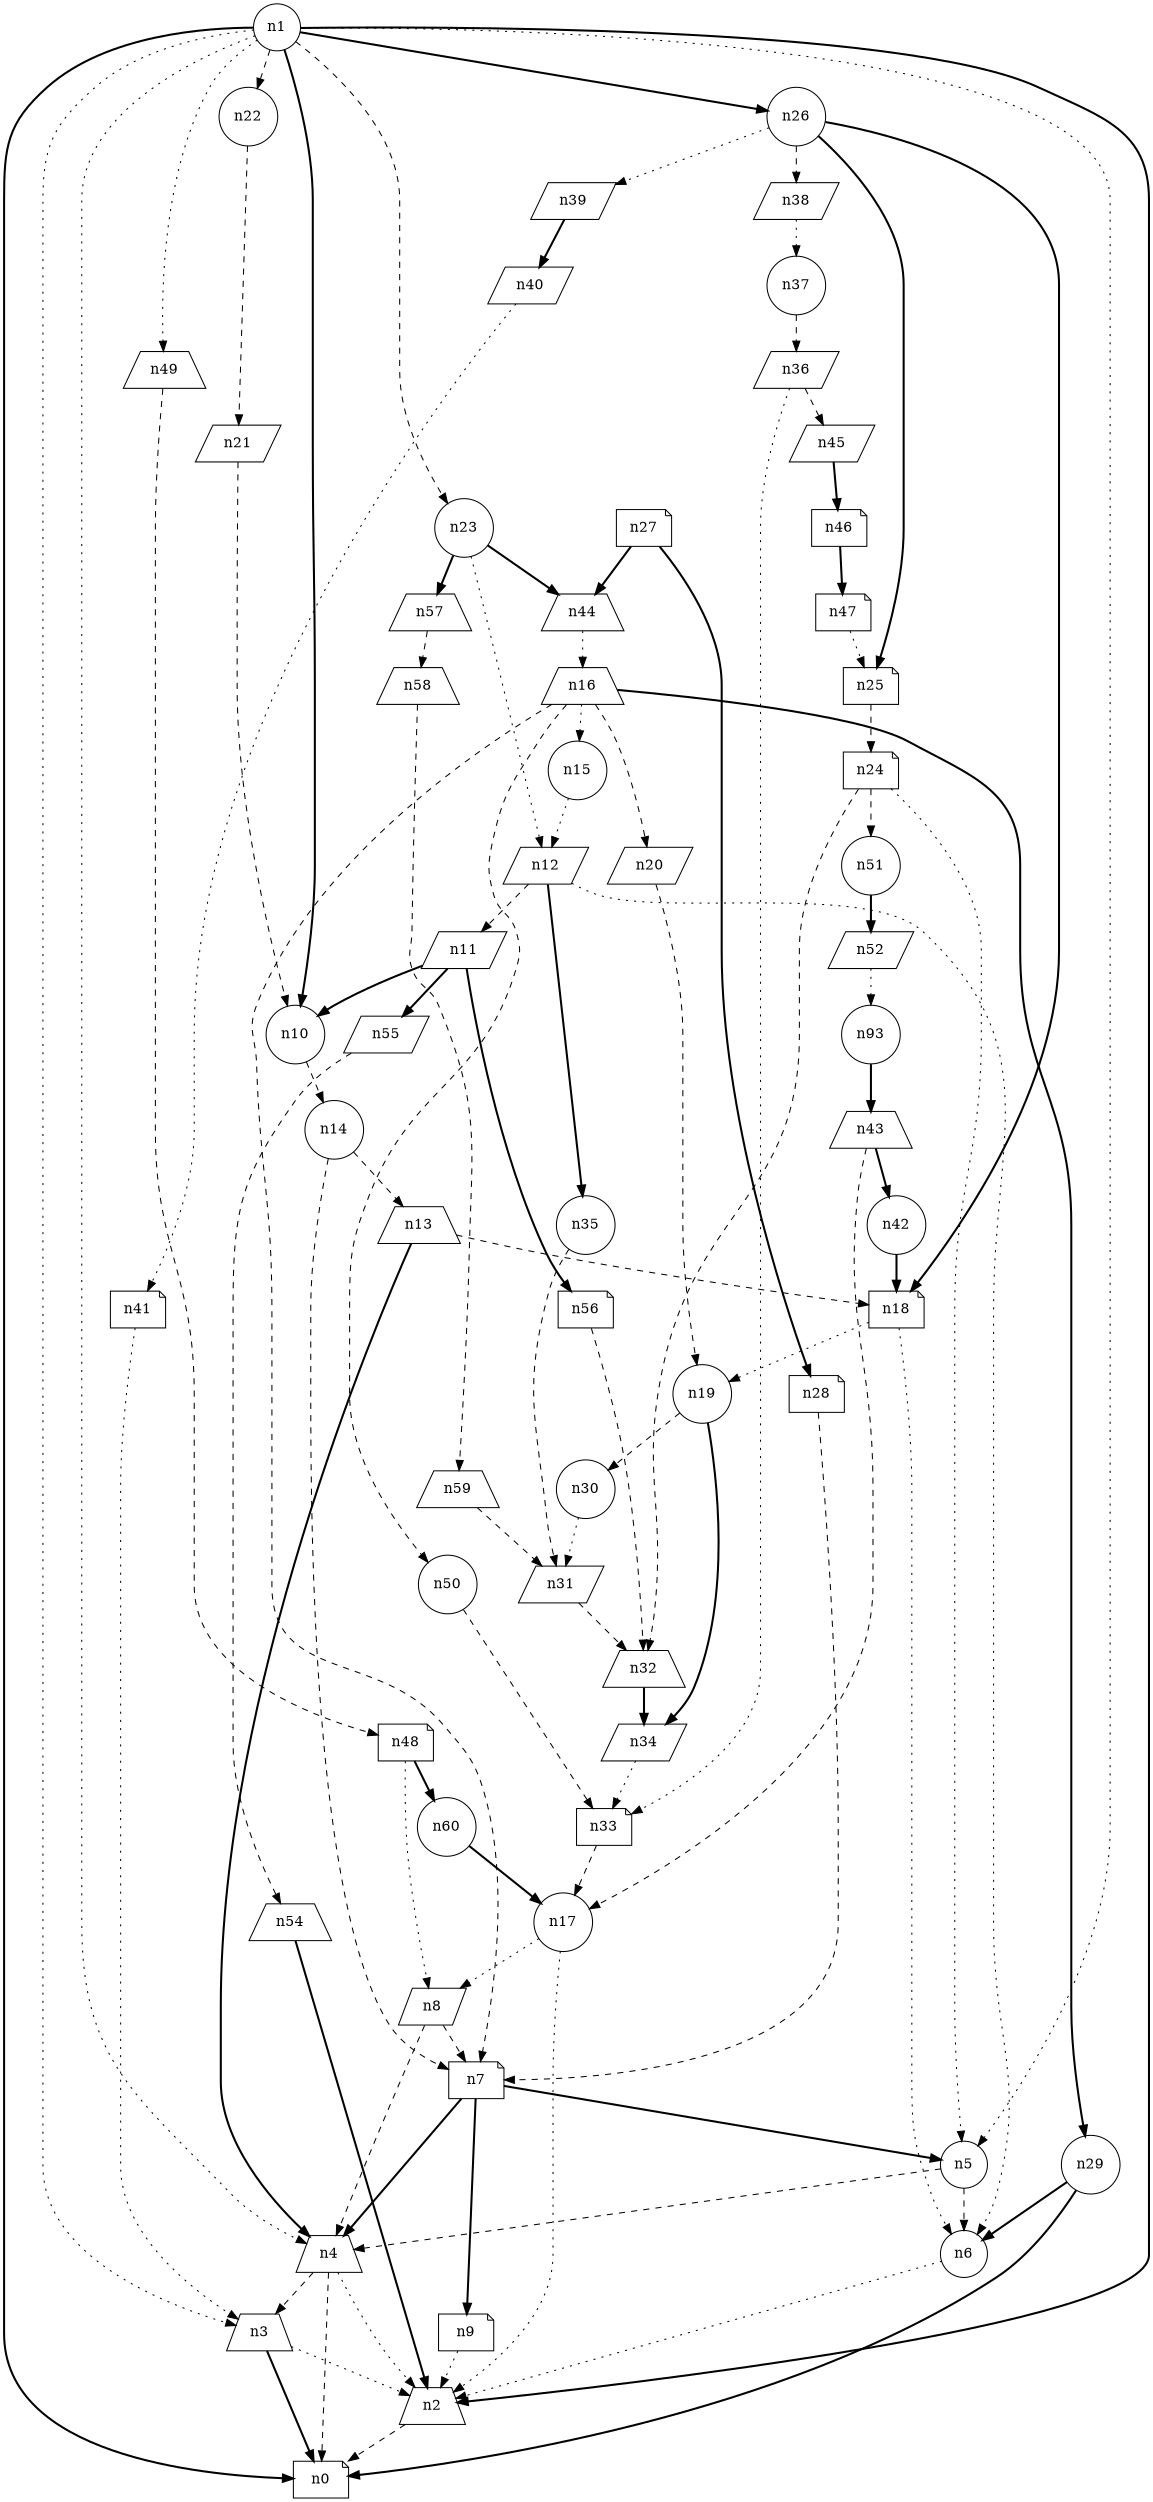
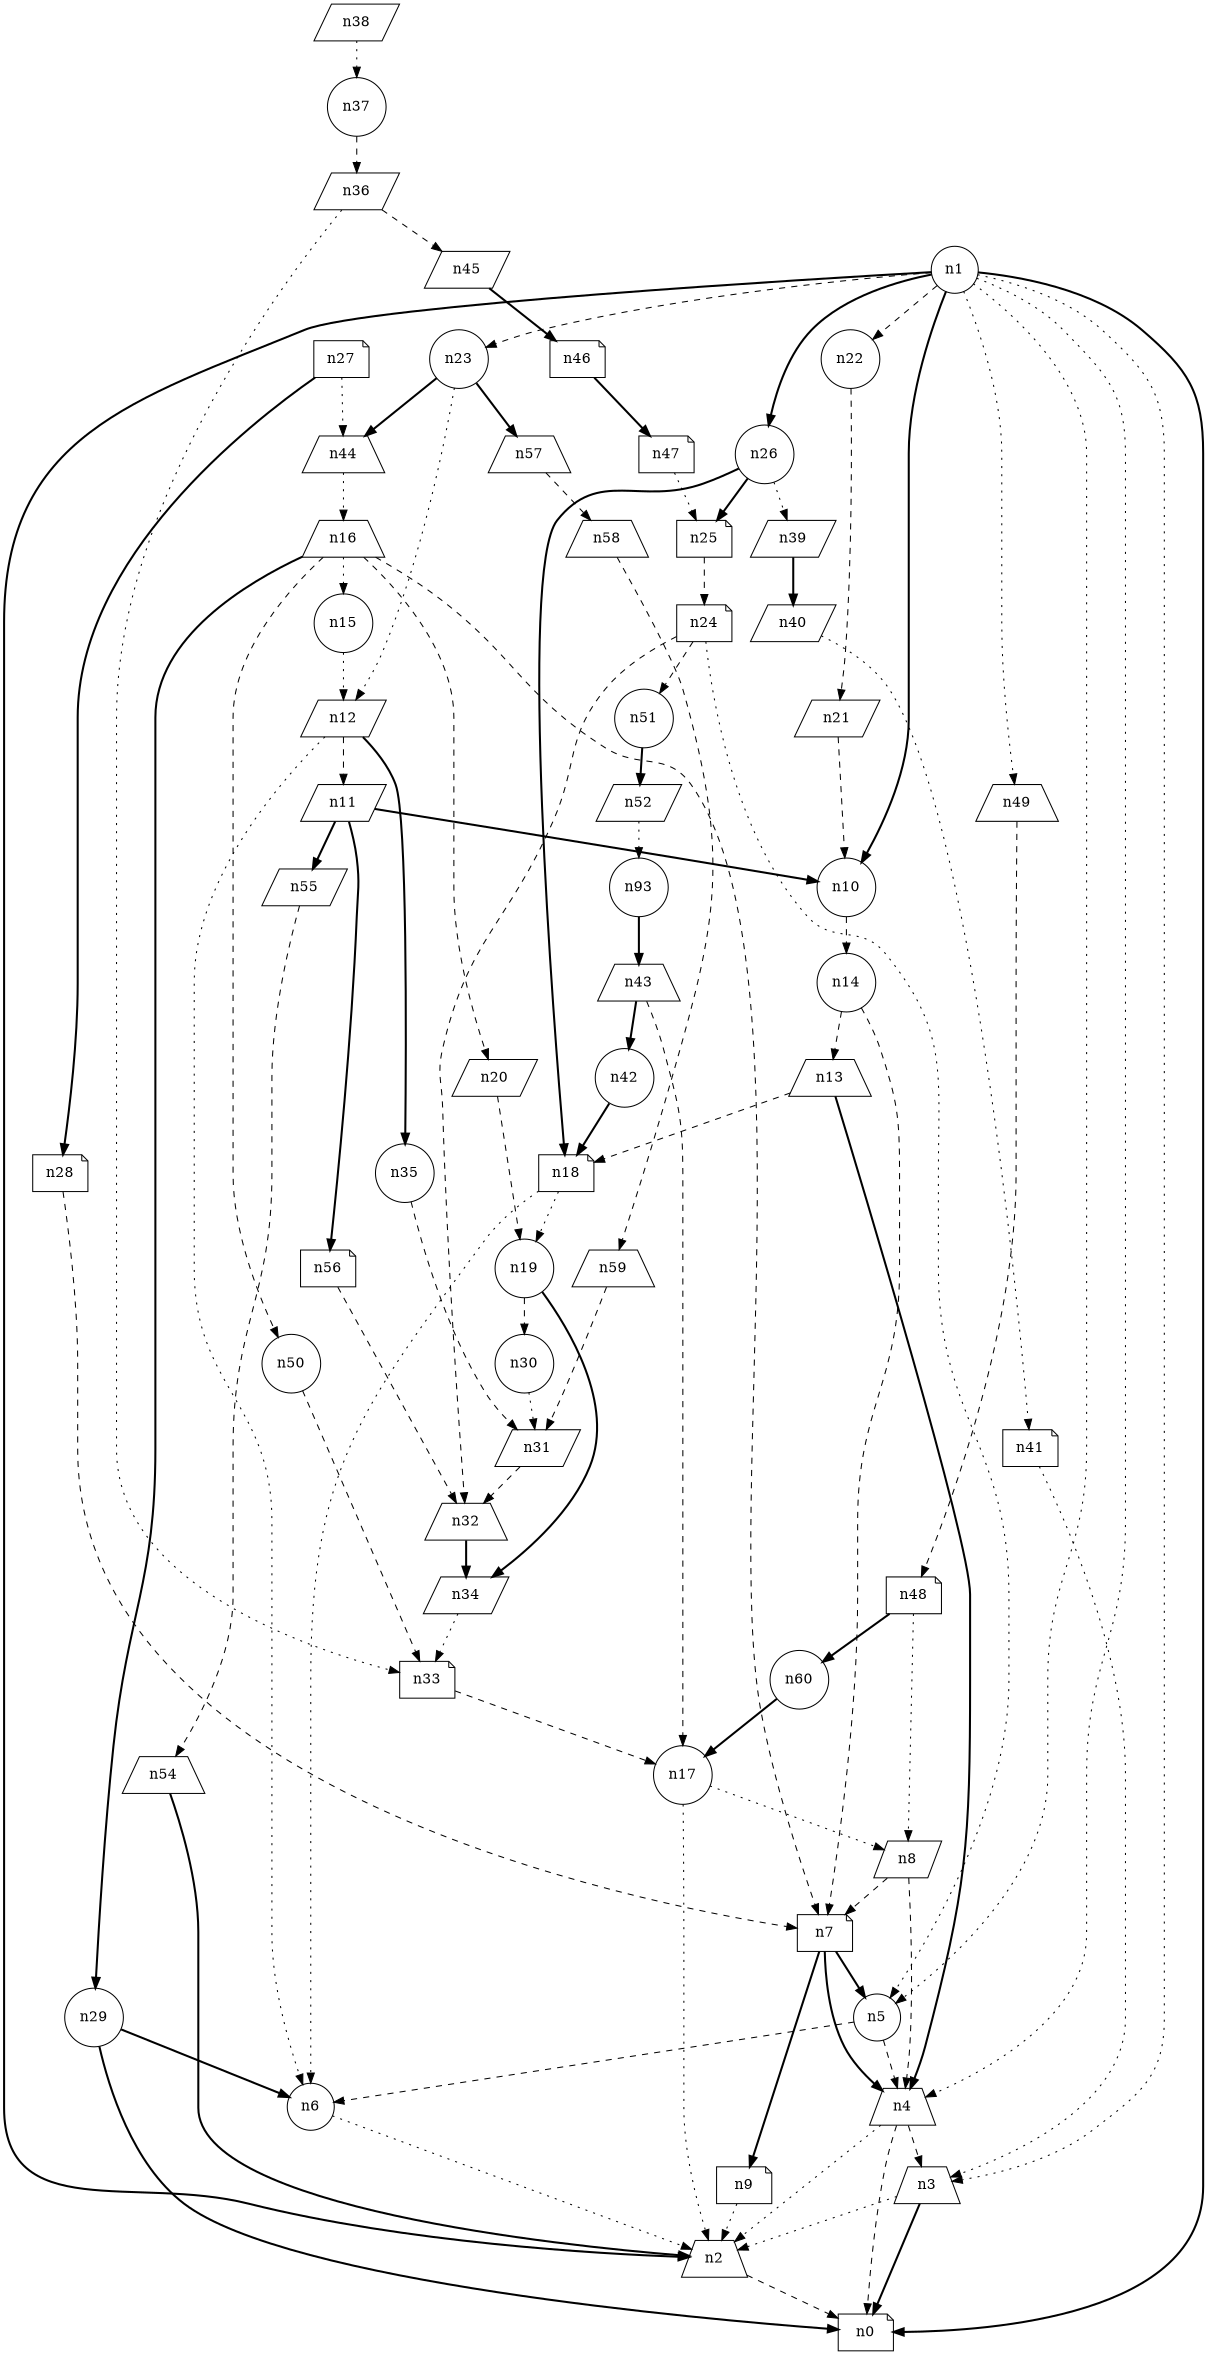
(796, 159) -> none
(616, 566) -> (342, 401)
